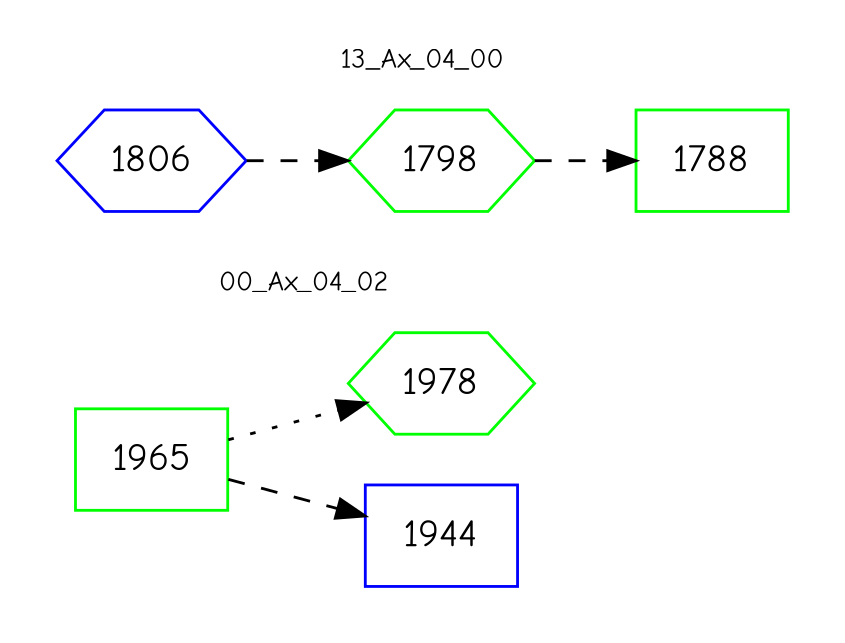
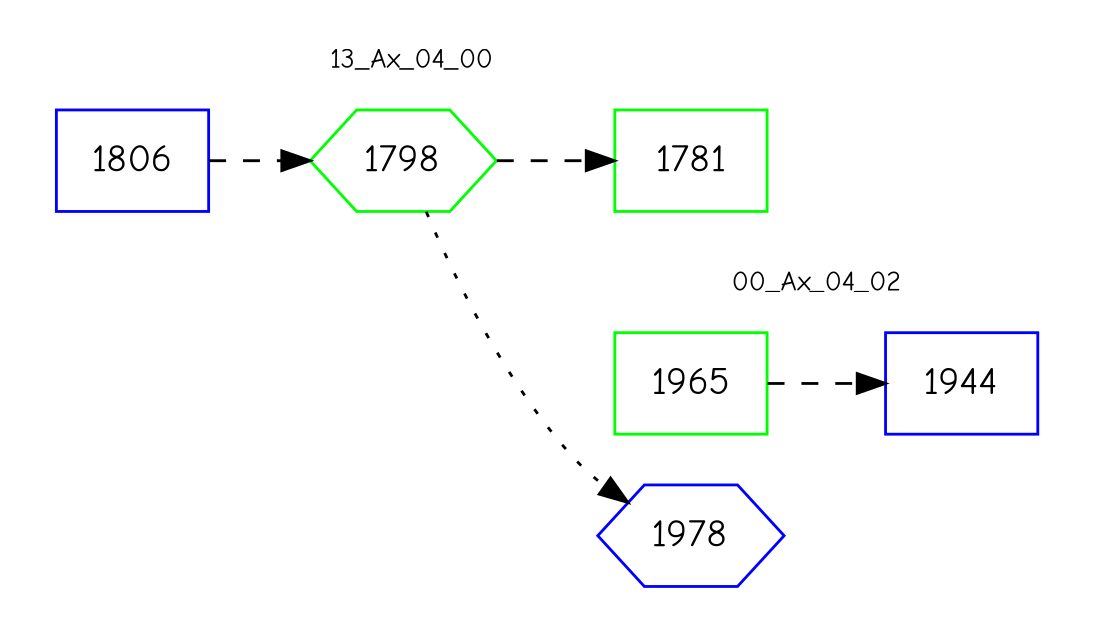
(152, 161) -> (133, 161)
(712, 161) -> (691, 161)
(441, 383) -> (691, 536)
(283, 425) -> (501, 359)
